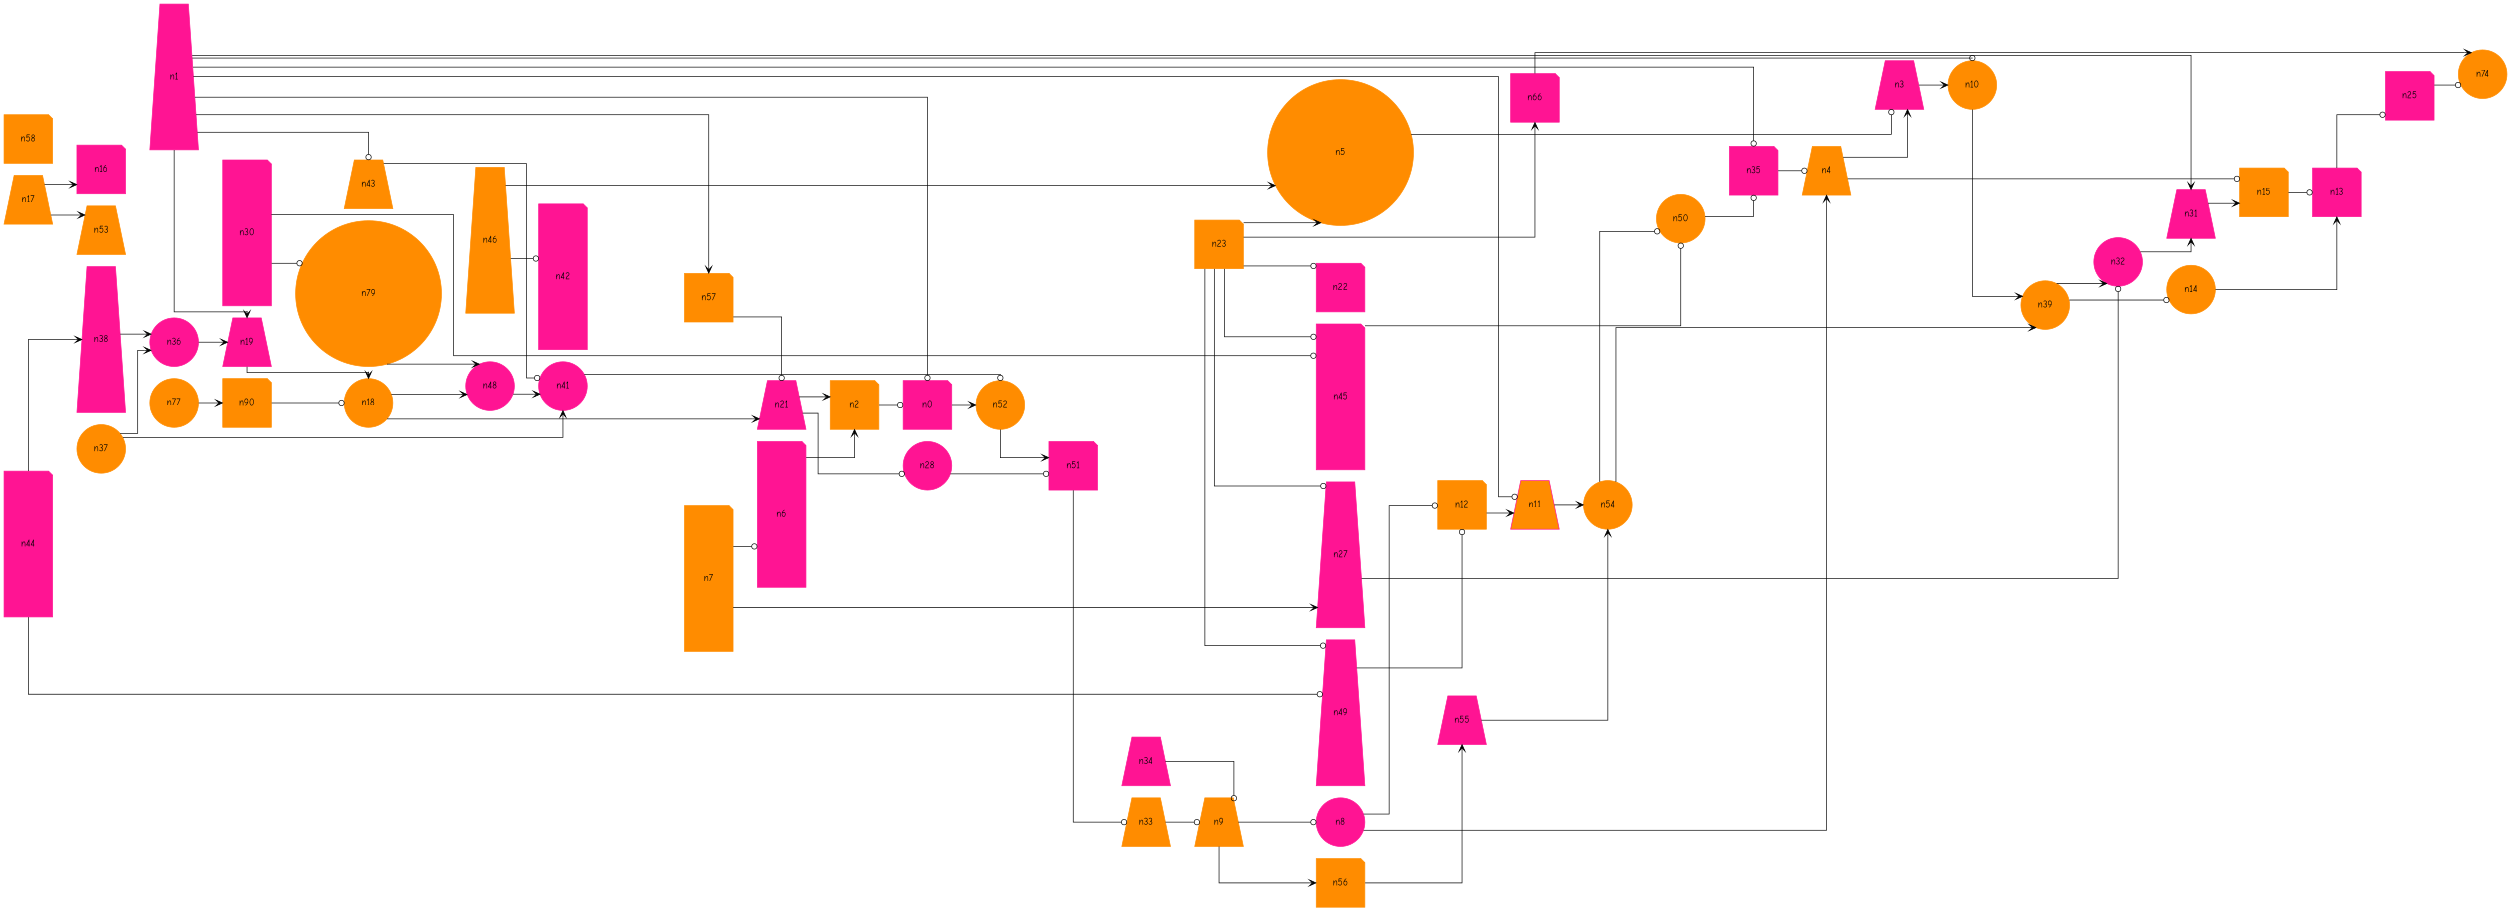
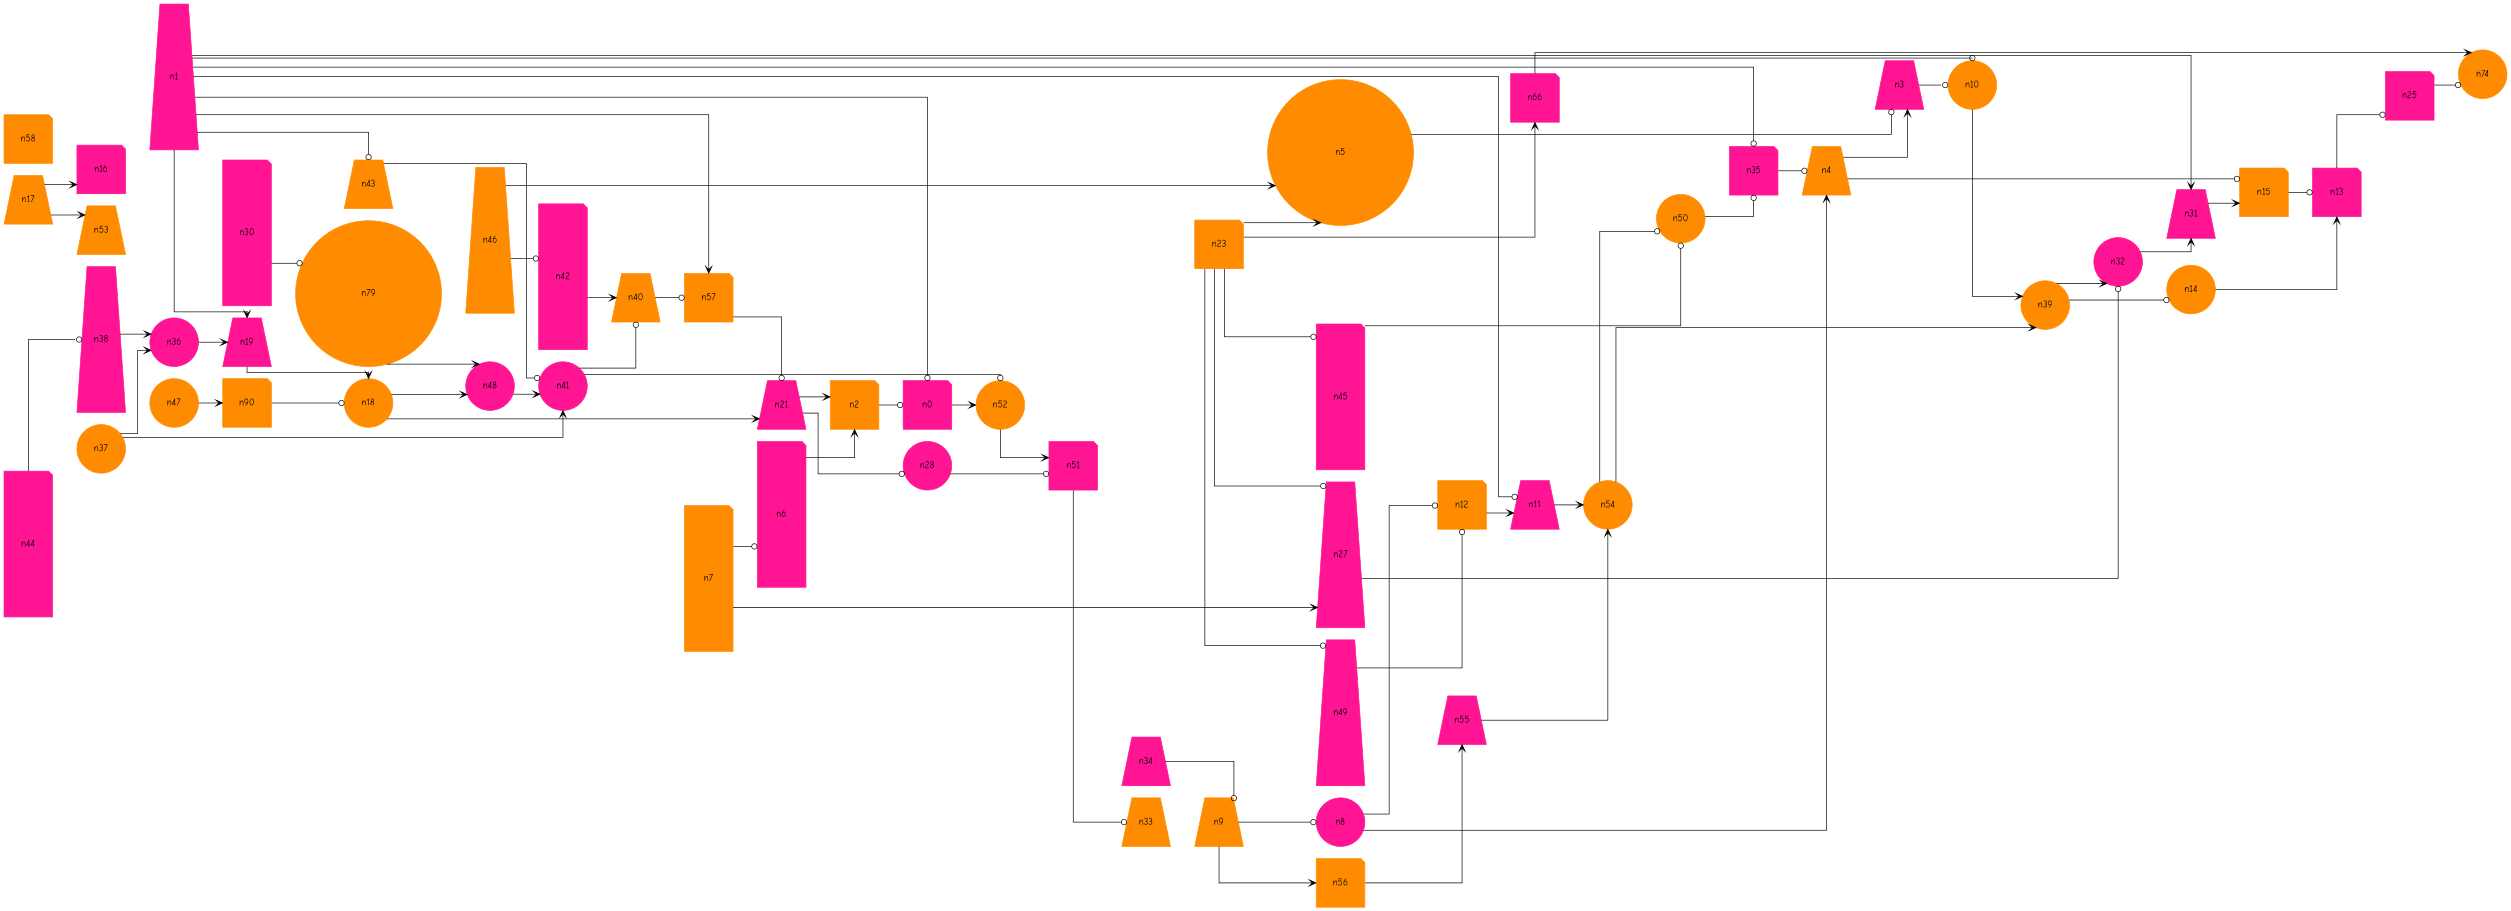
(1930, 85) -> (1930, 85)
(1341, 288) -> none
none -> (636, 298)
(720, 356) -> none
(28, 382) -> (28, 382)
(174, 403) -> (174, 403)
(1535, 505) -> (1535, 505)
(634, 694) -> none
(1180, 822) -> none
